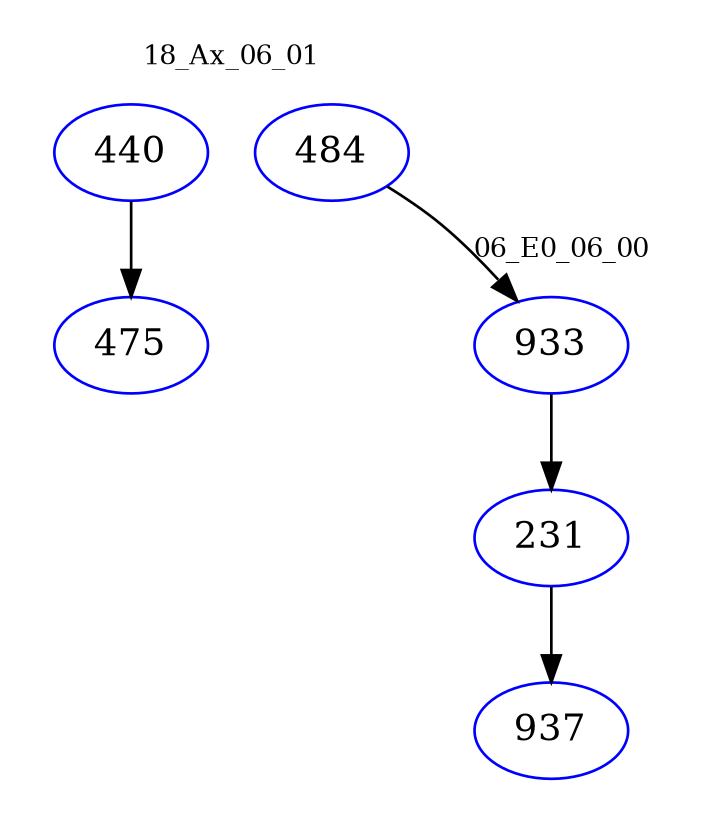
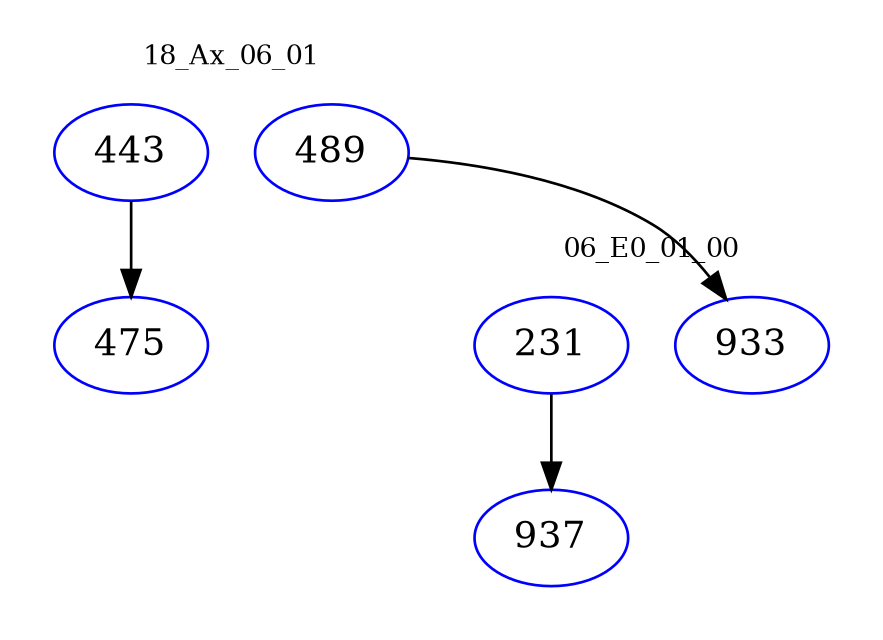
(131, 153) -> (131, 153)
(332, 153) -> (332, 153)
(562, 250) -> (652, 250)
(551, 428) -> none
